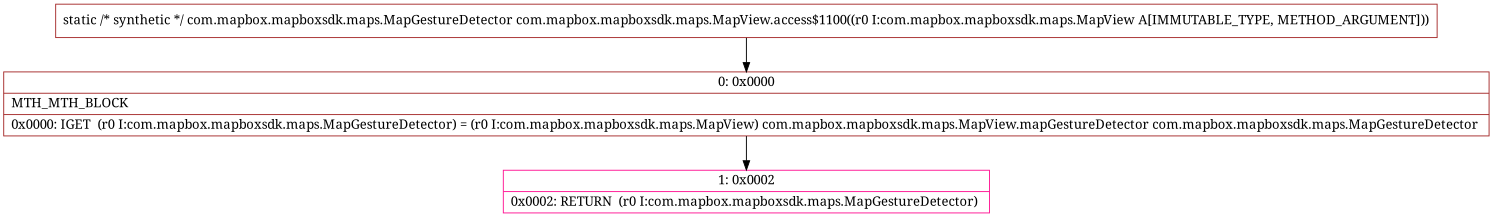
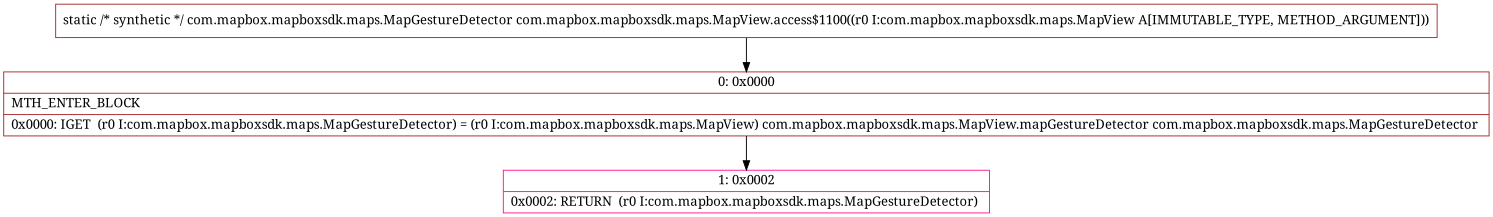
(70, 103) -> (76, 103)
